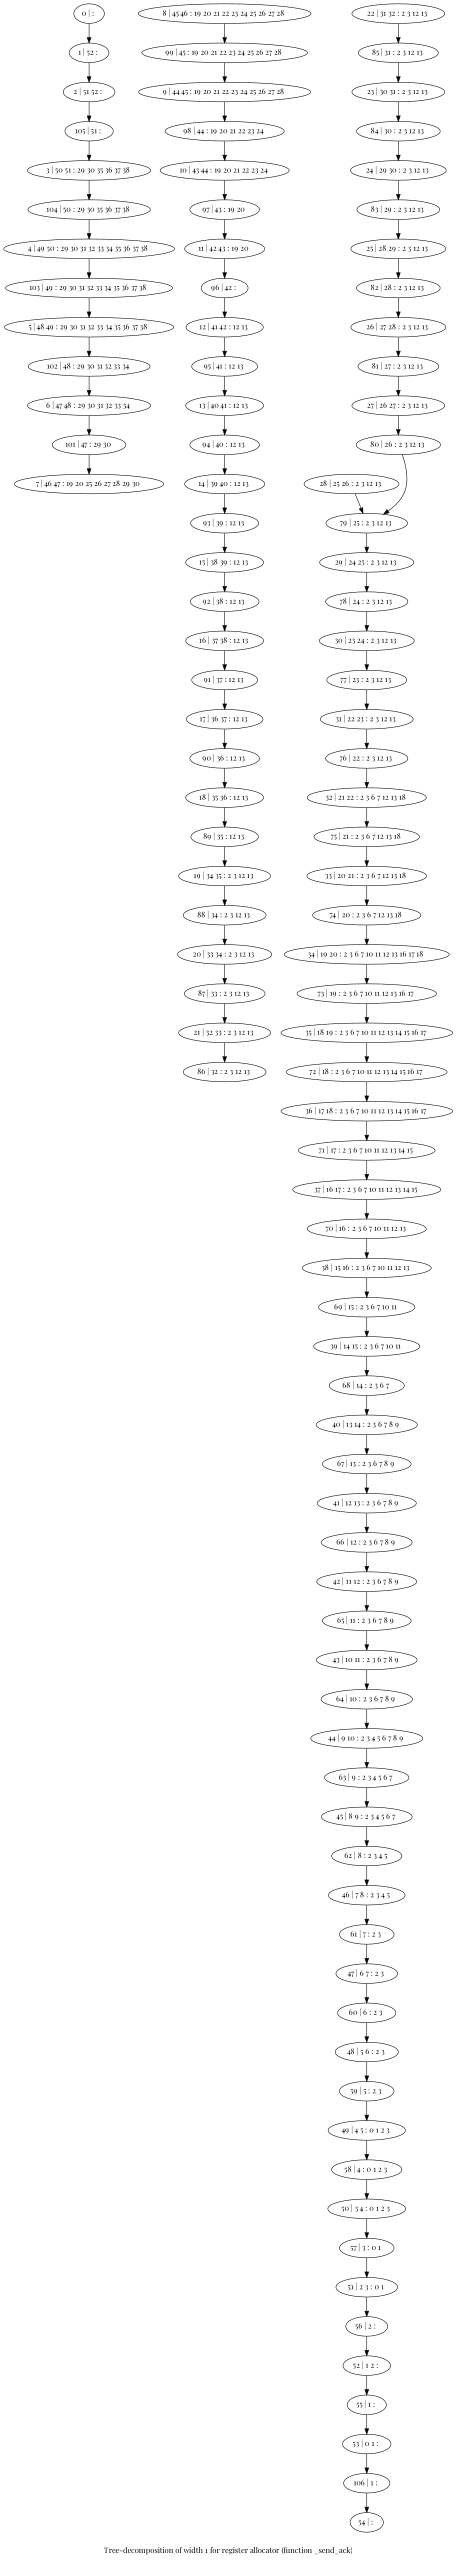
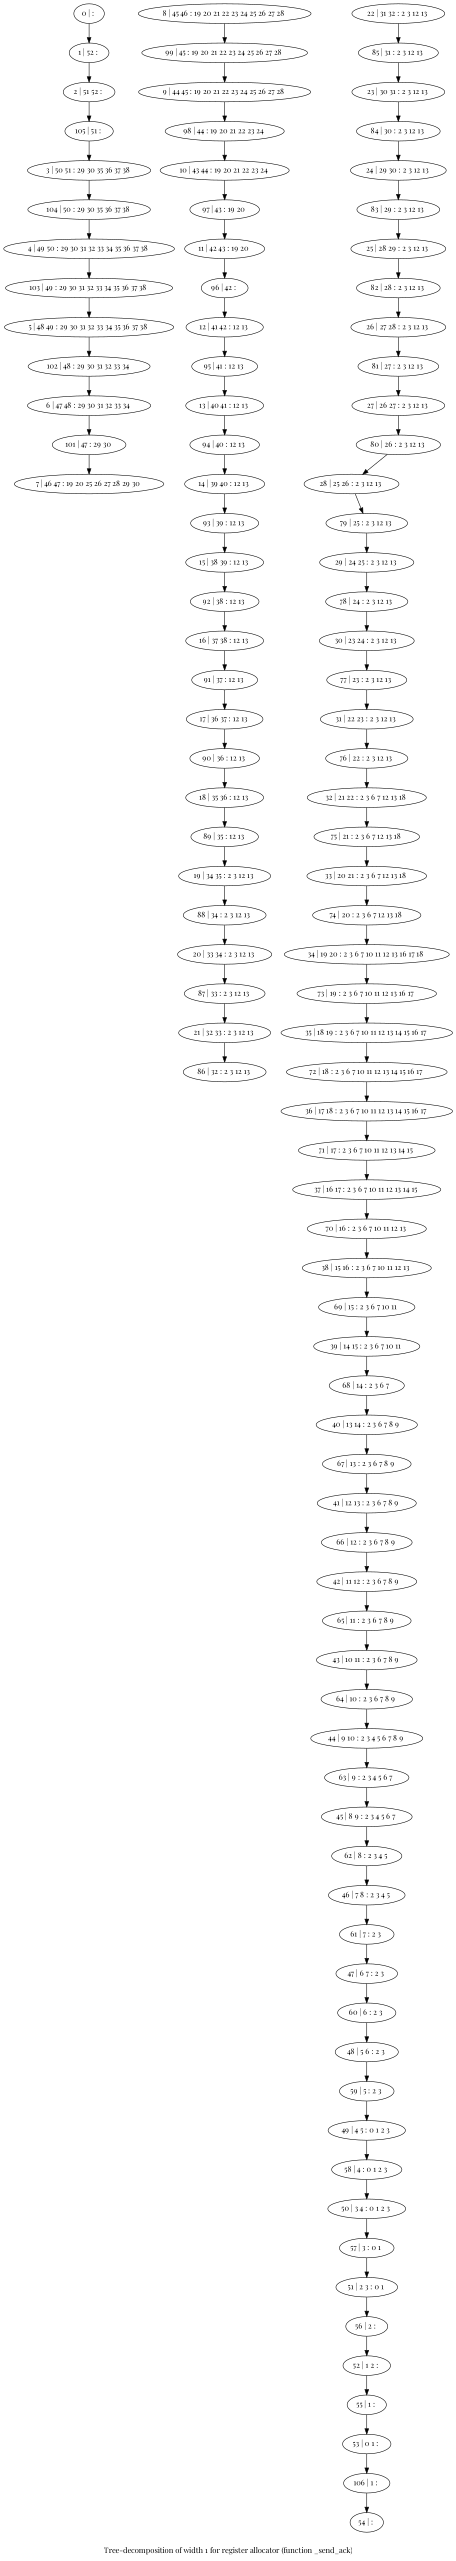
(406, 486) -> (377, 463)
